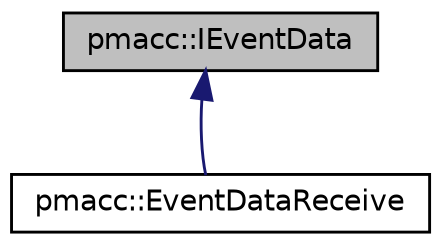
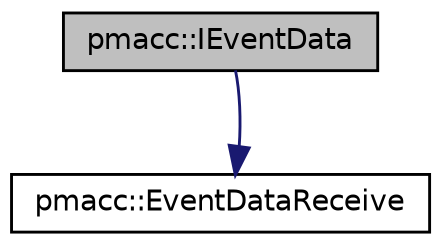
(201, 137) -> (240, 108)
